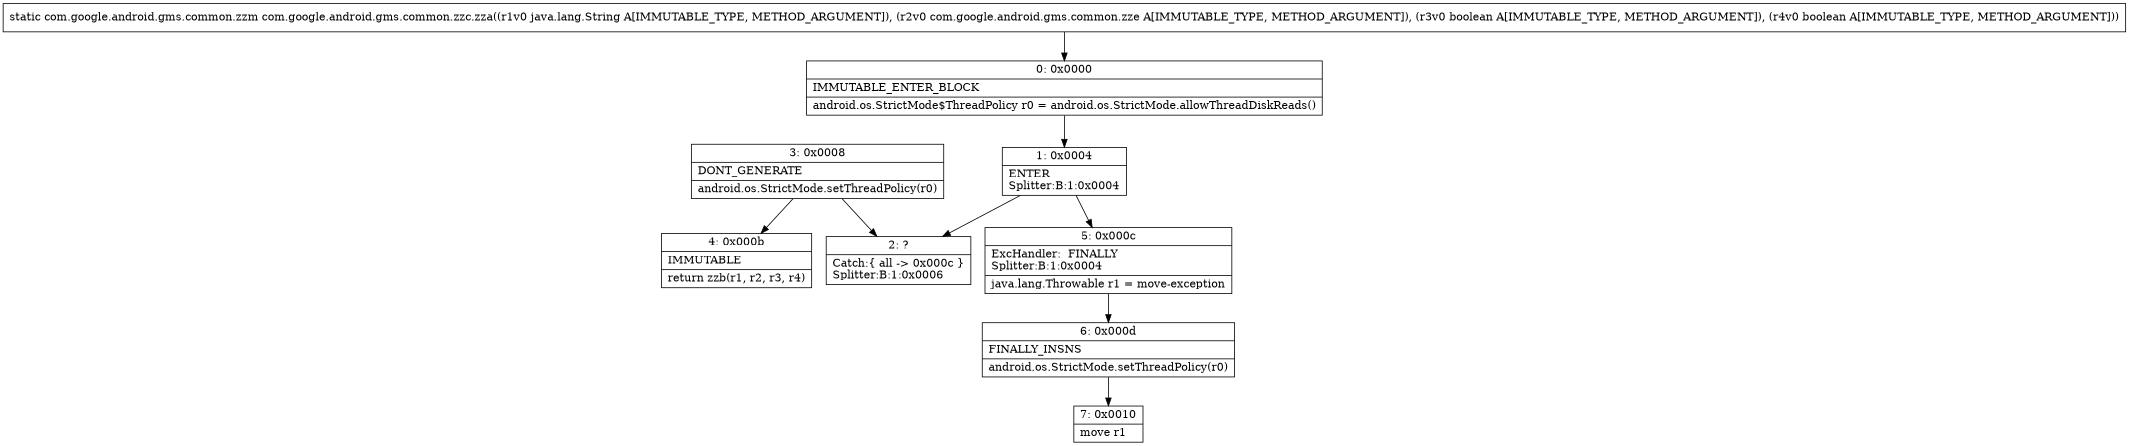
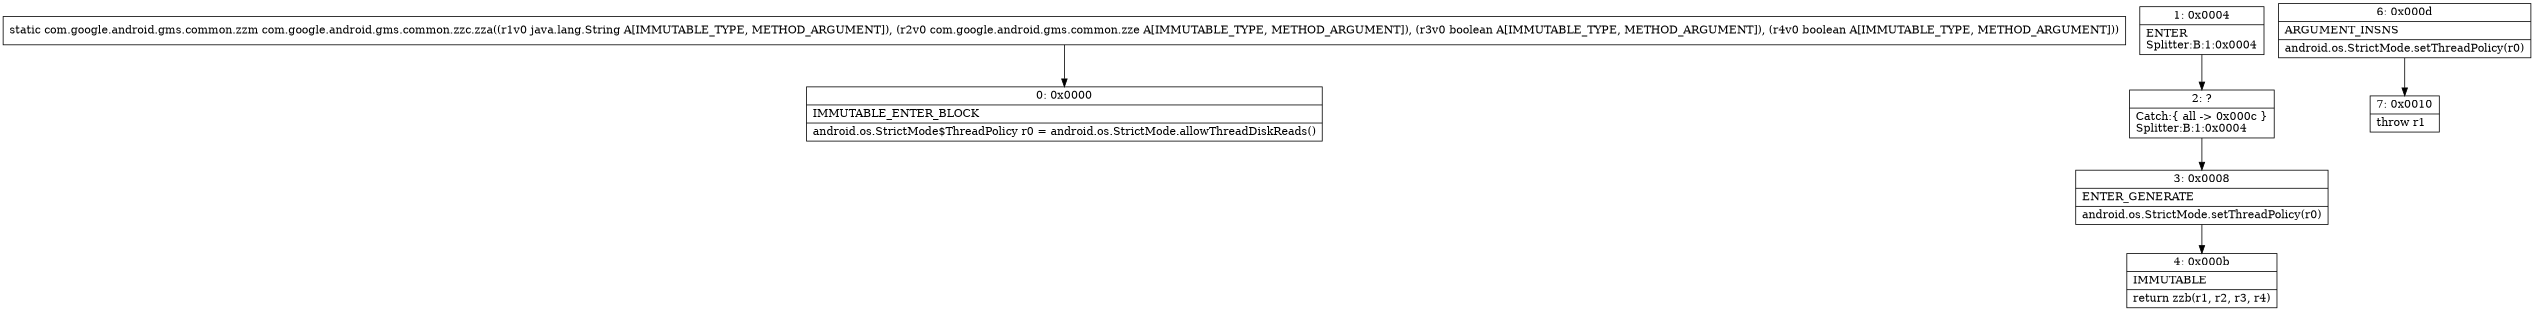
(1064, 127) -> none
(750, 171) -> (2138, 197)
(857, 215) -> (2202, 150)
(1108, 261) -> none
(888, 275) -> (2192, 129)
(1035, 349) -> (2342, 30)
(1103, 433) -> (2401, 123)
